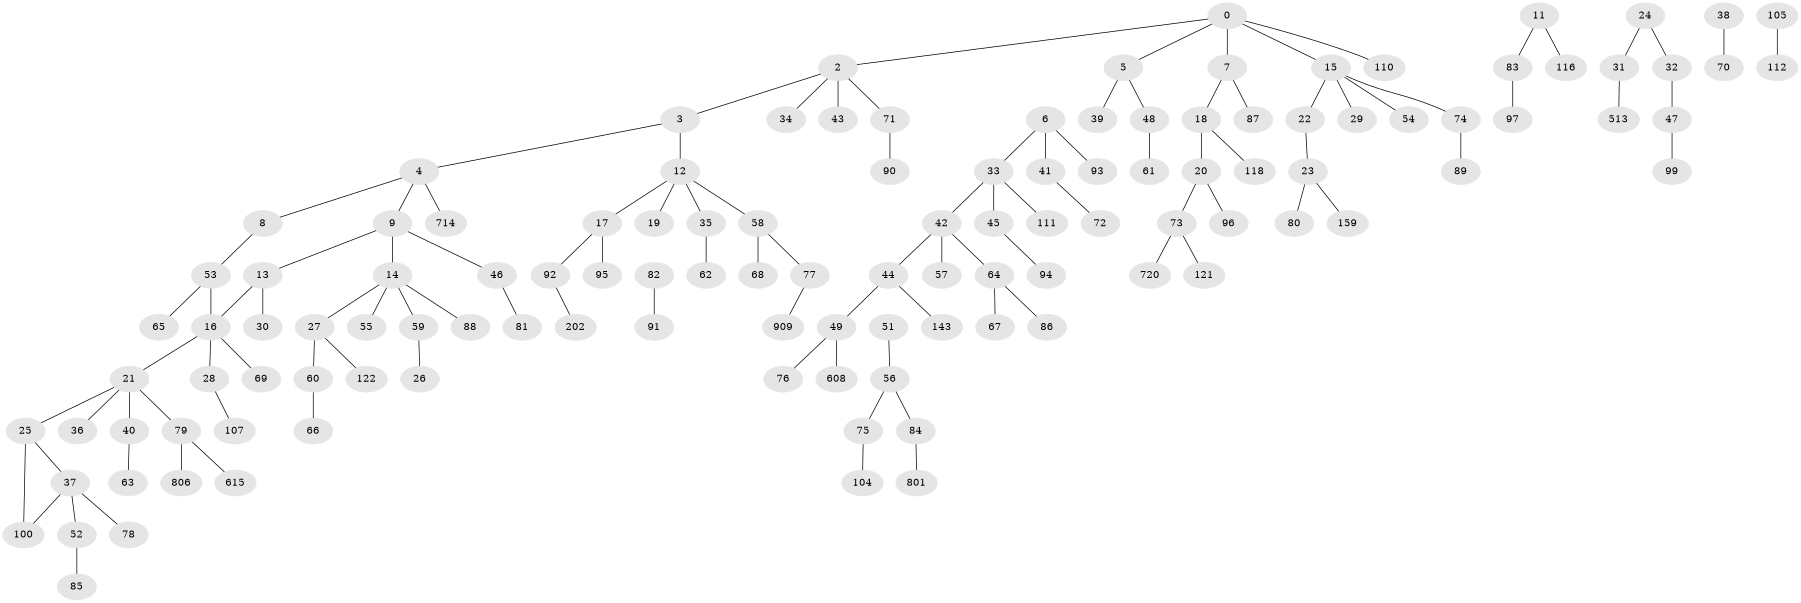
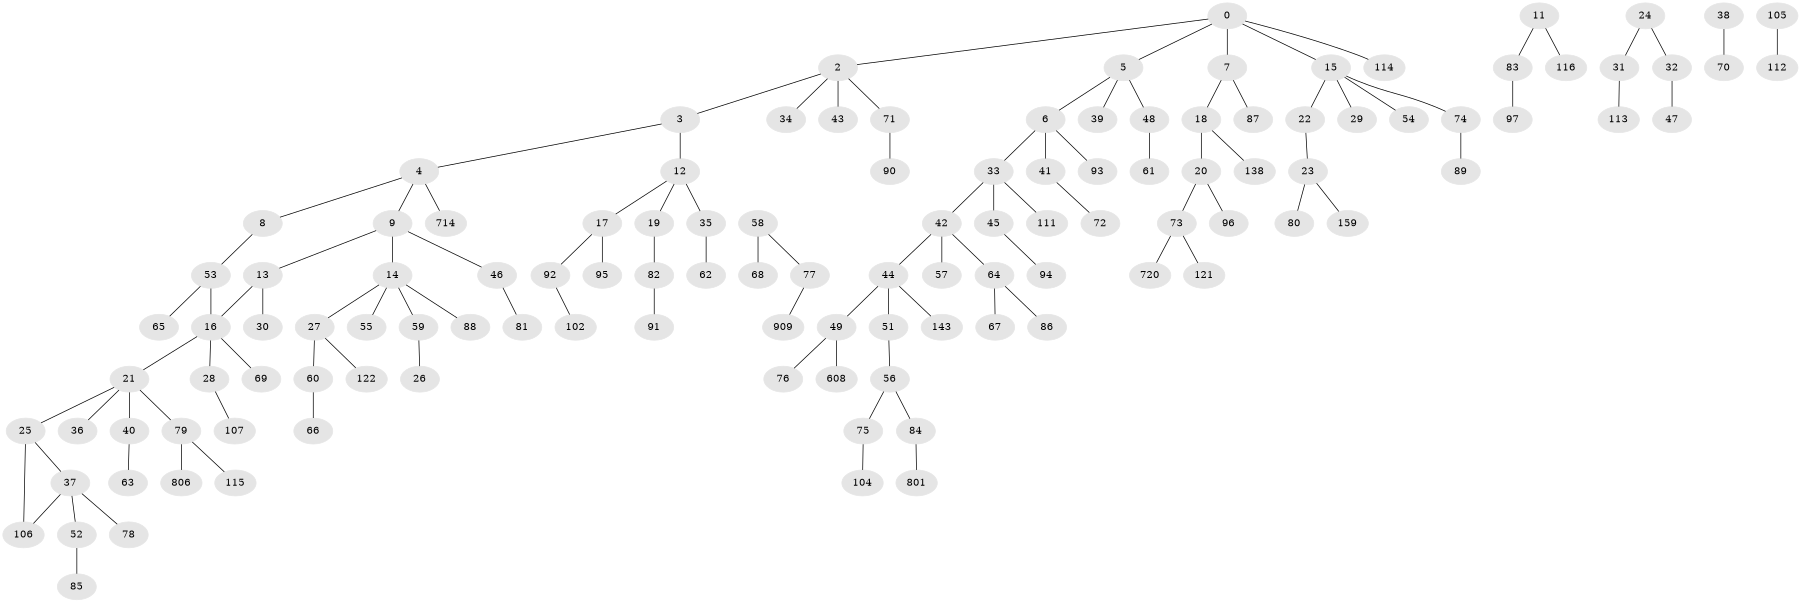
(1384, 68) -> (1384, 68)
none -> (1084, 94)
(1619, 120) -> (1619, 120)
(1255, 172) -> (1255, 172)
(1672, 172) -> none
(719, 198) -> none
none -> (654, 249)
none -> (888, 301)
(576, 327) -> (576, 327)
(235, 483) -> (235, 483)
(23, 535) -> (23, 535)
